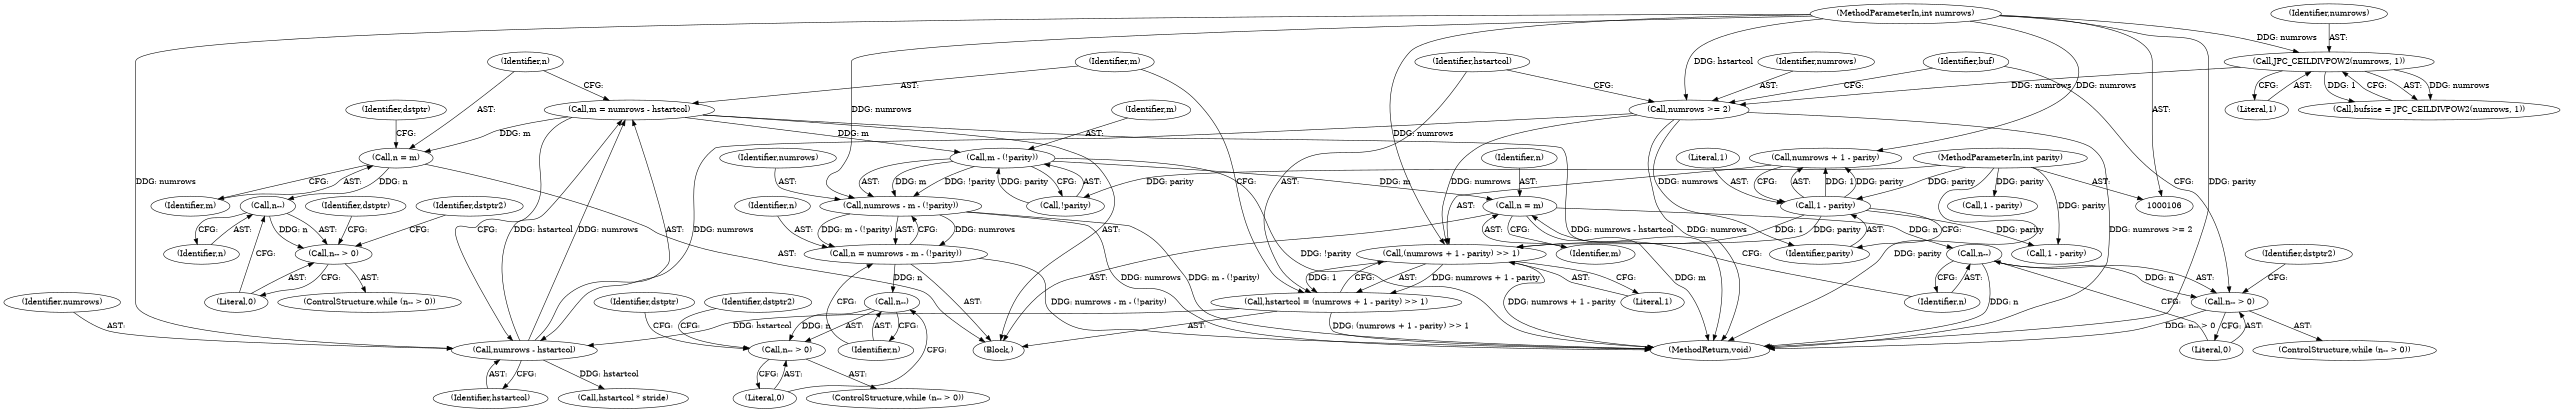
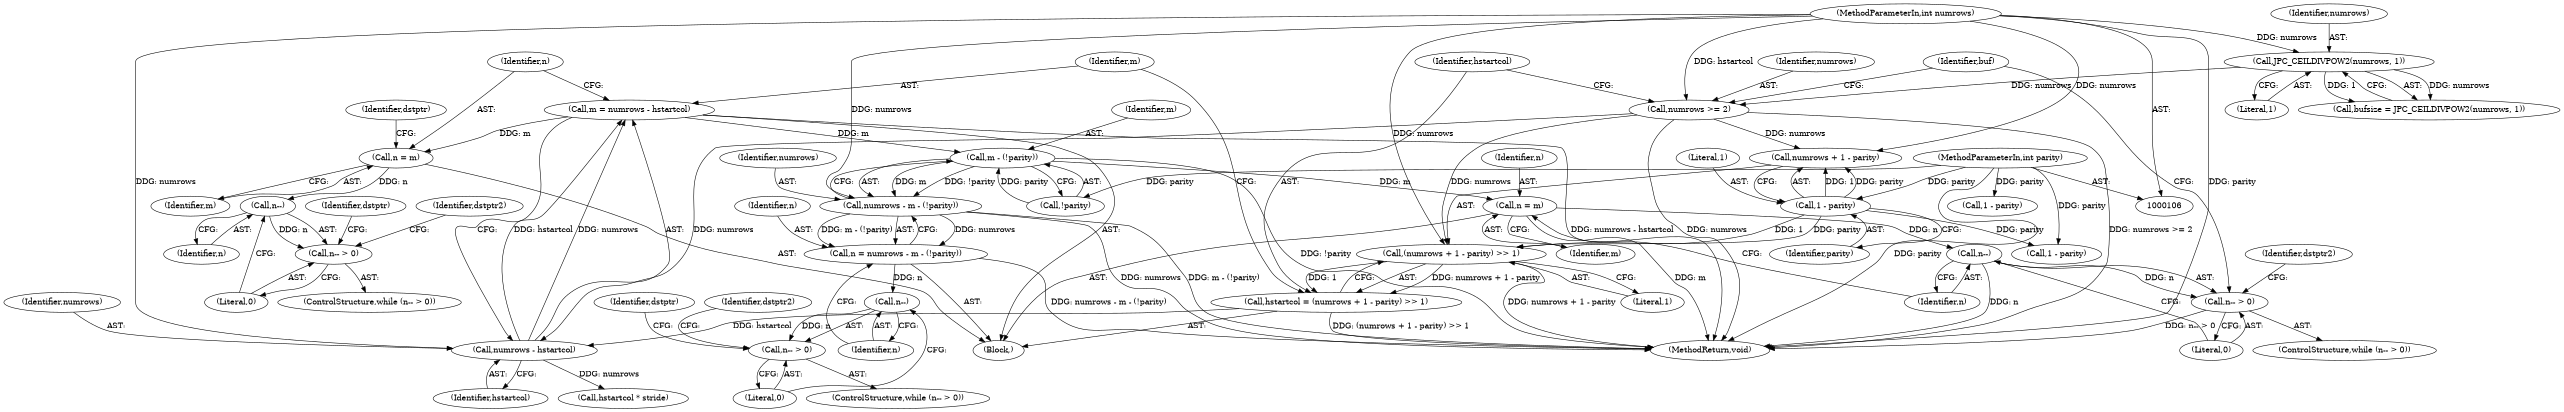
none -> (870, 168)
(1685, 209) -> (1754, 133)
(609, 375) -> (609, 375)
